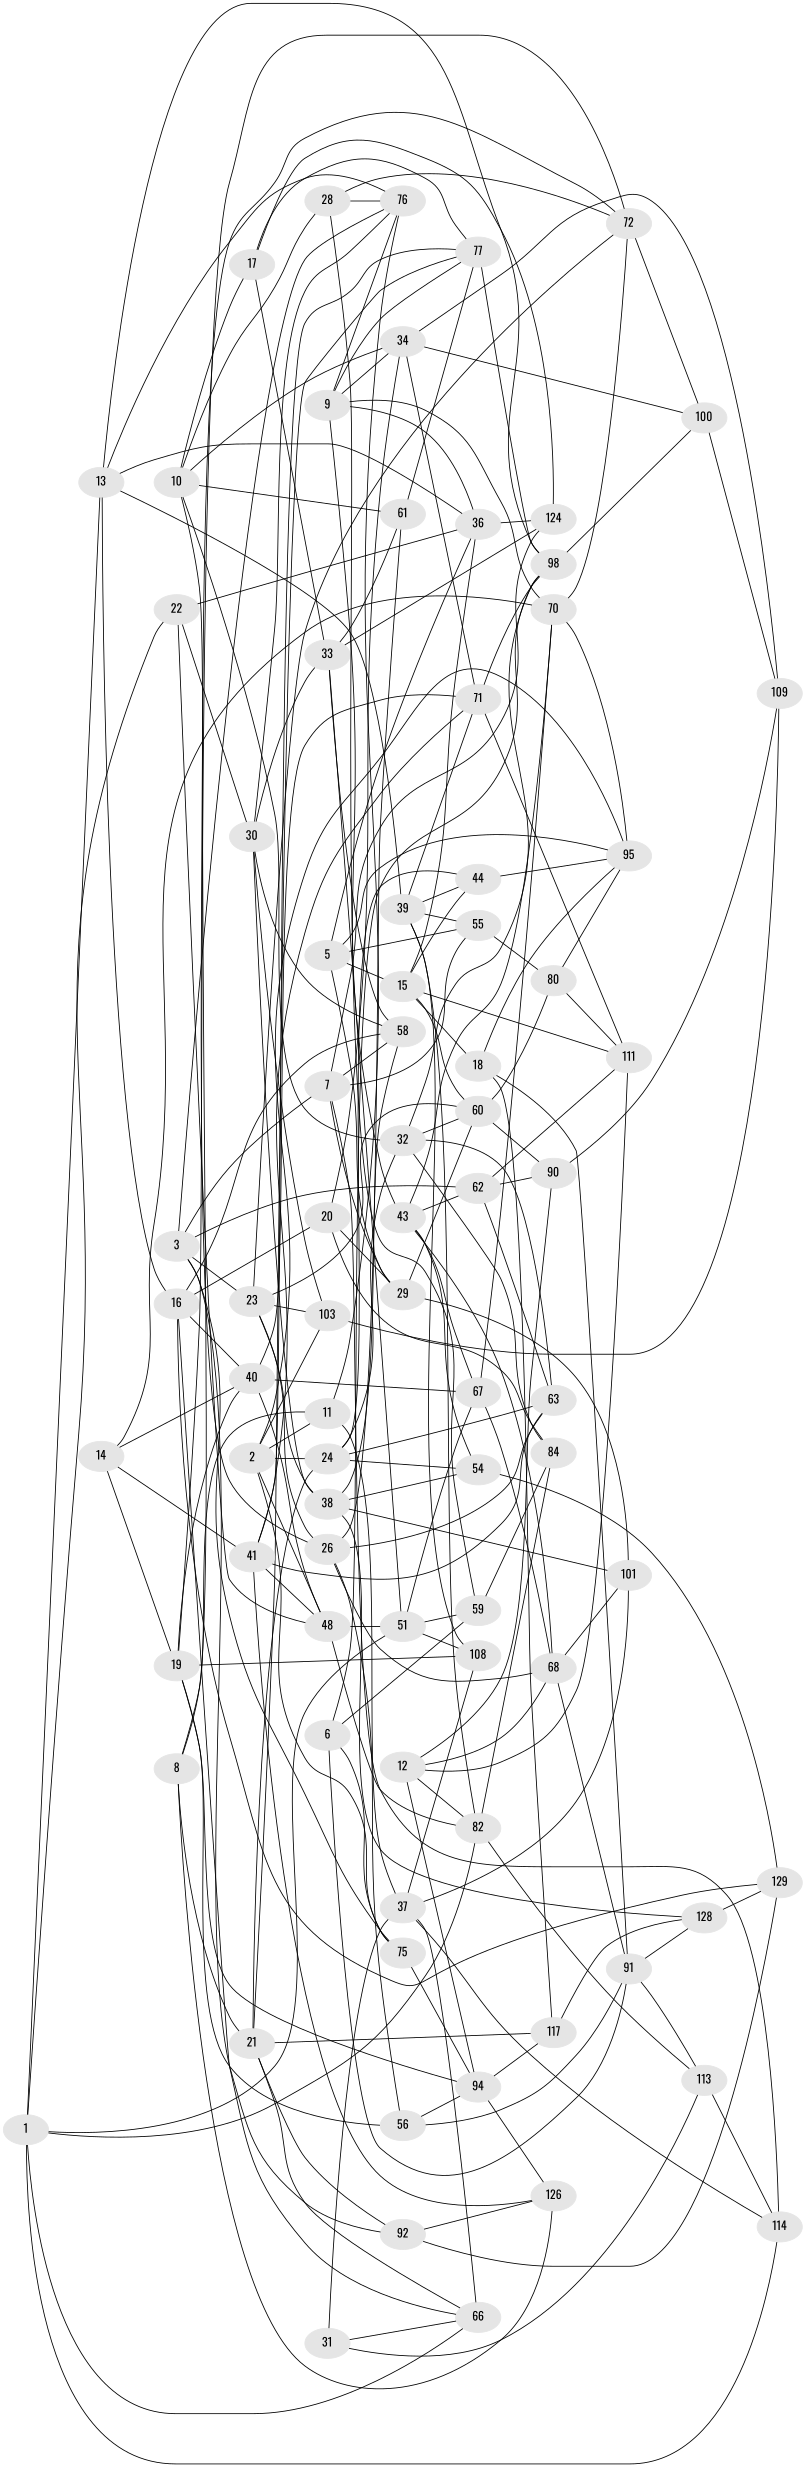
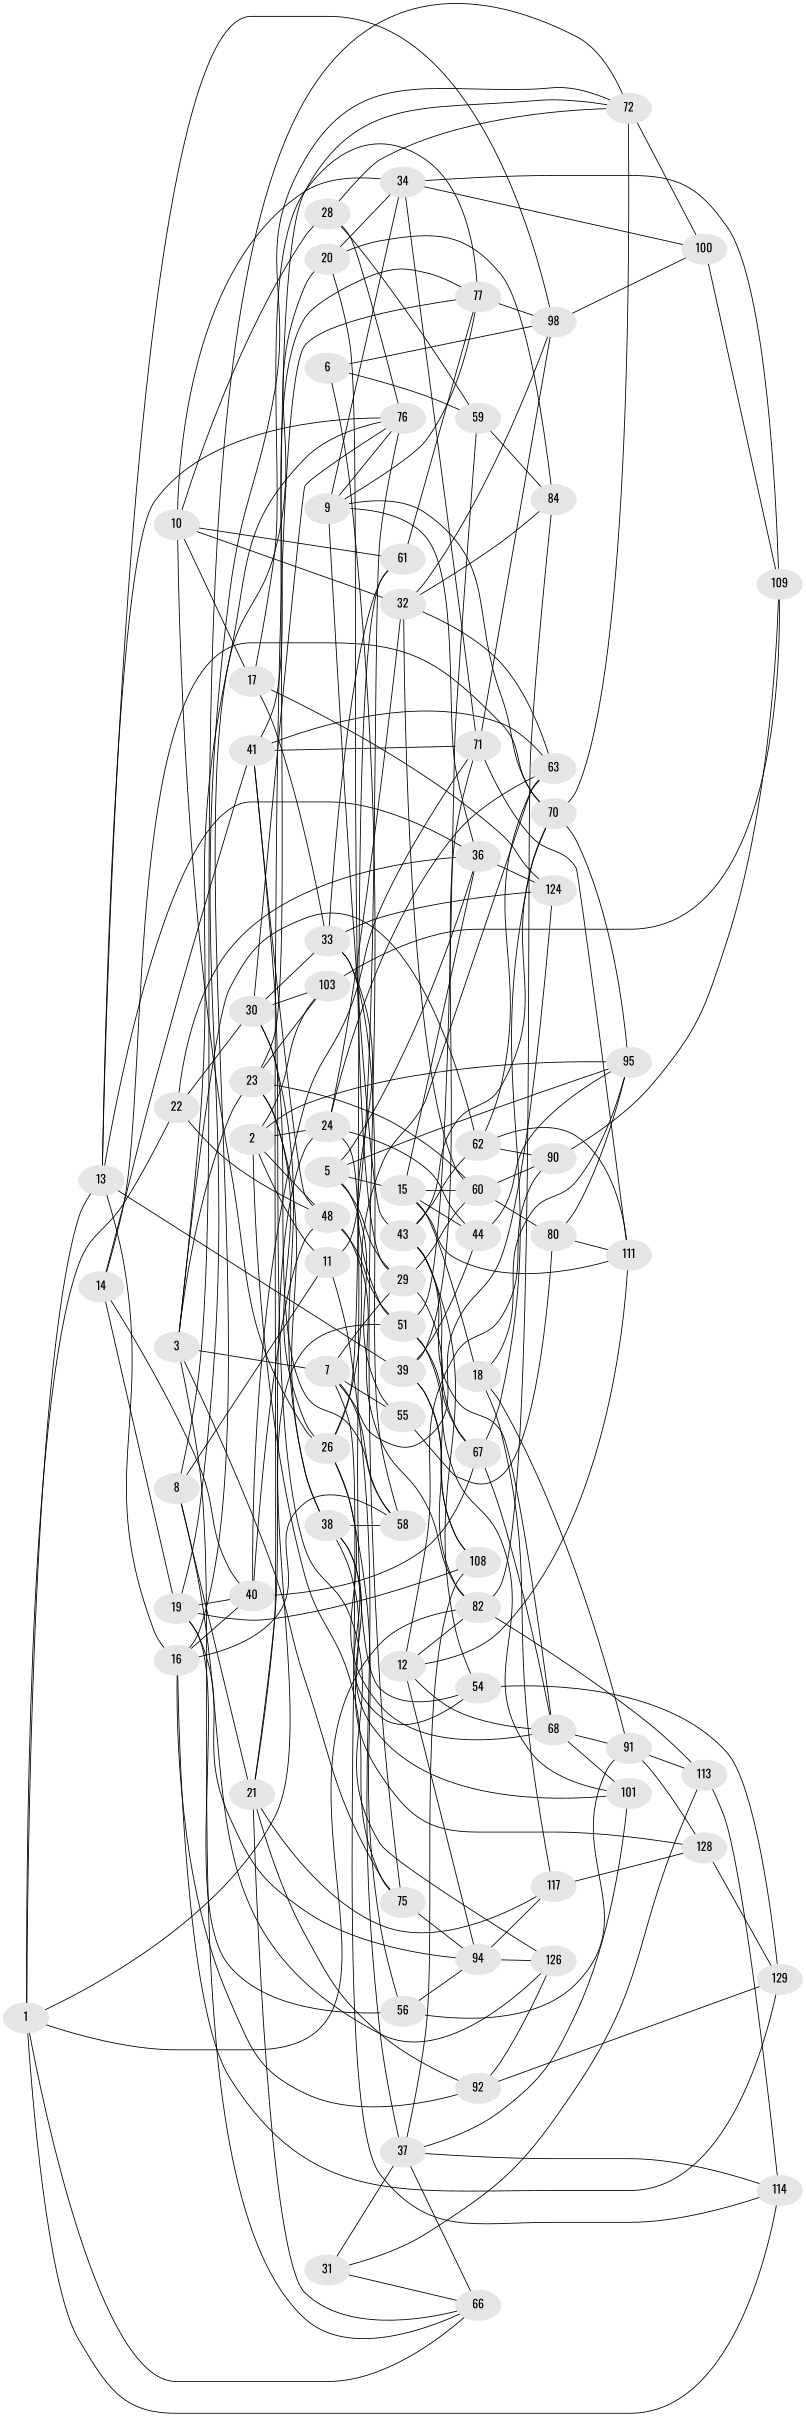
(439, 917) -> none
(365, 2108) -> none
